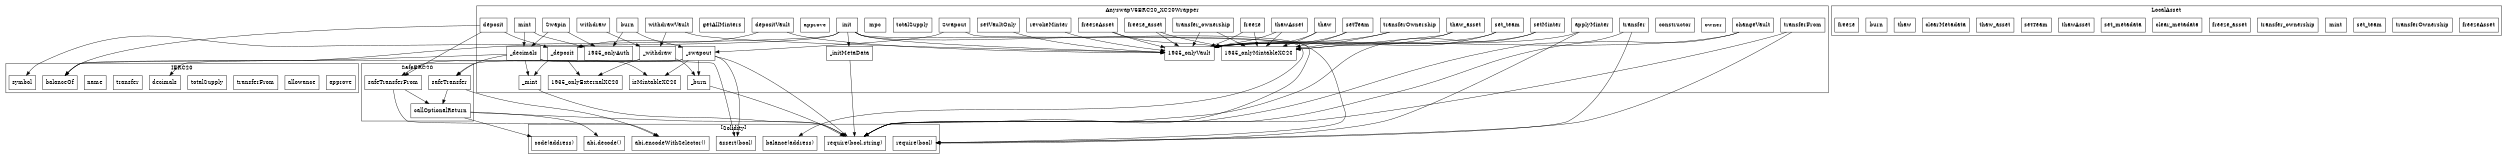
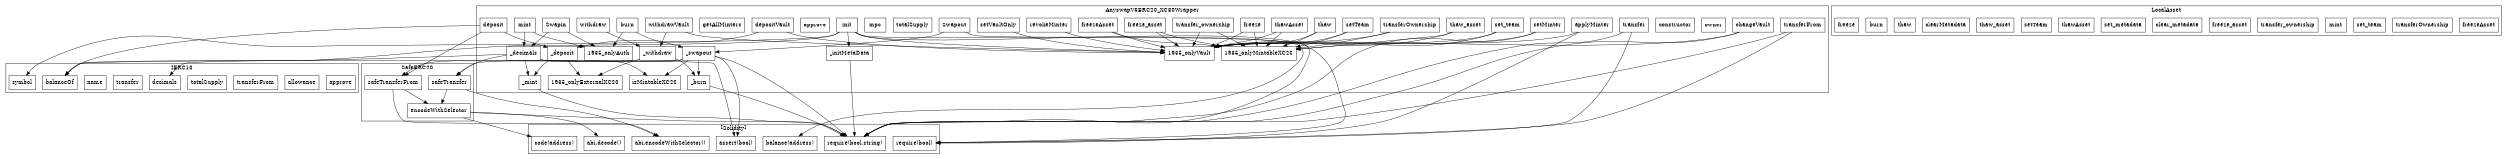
(1152, 10) -> (1152, 10)
(182, 68) -> (182, 68)
(441, 111) -> (439, 111)
